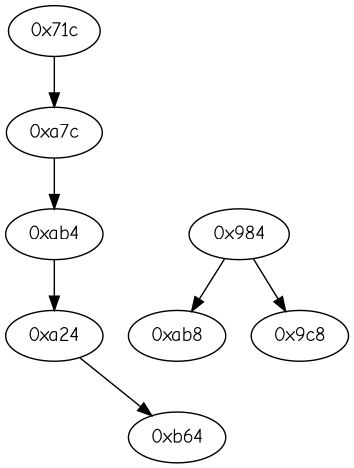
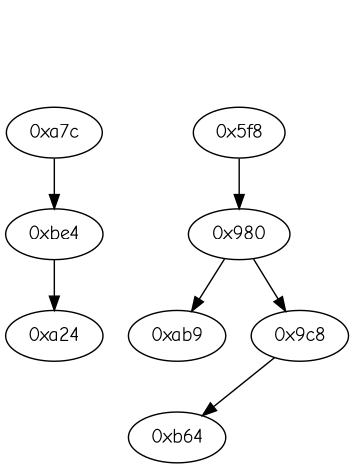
(54, 31) -> none
none -> (239, 133)
(54, 234) -> (54, 234)
(239, 234) -> (239, 234)
(177, 336) -> (177, 336)
(110, 382) -> (244, 382)
